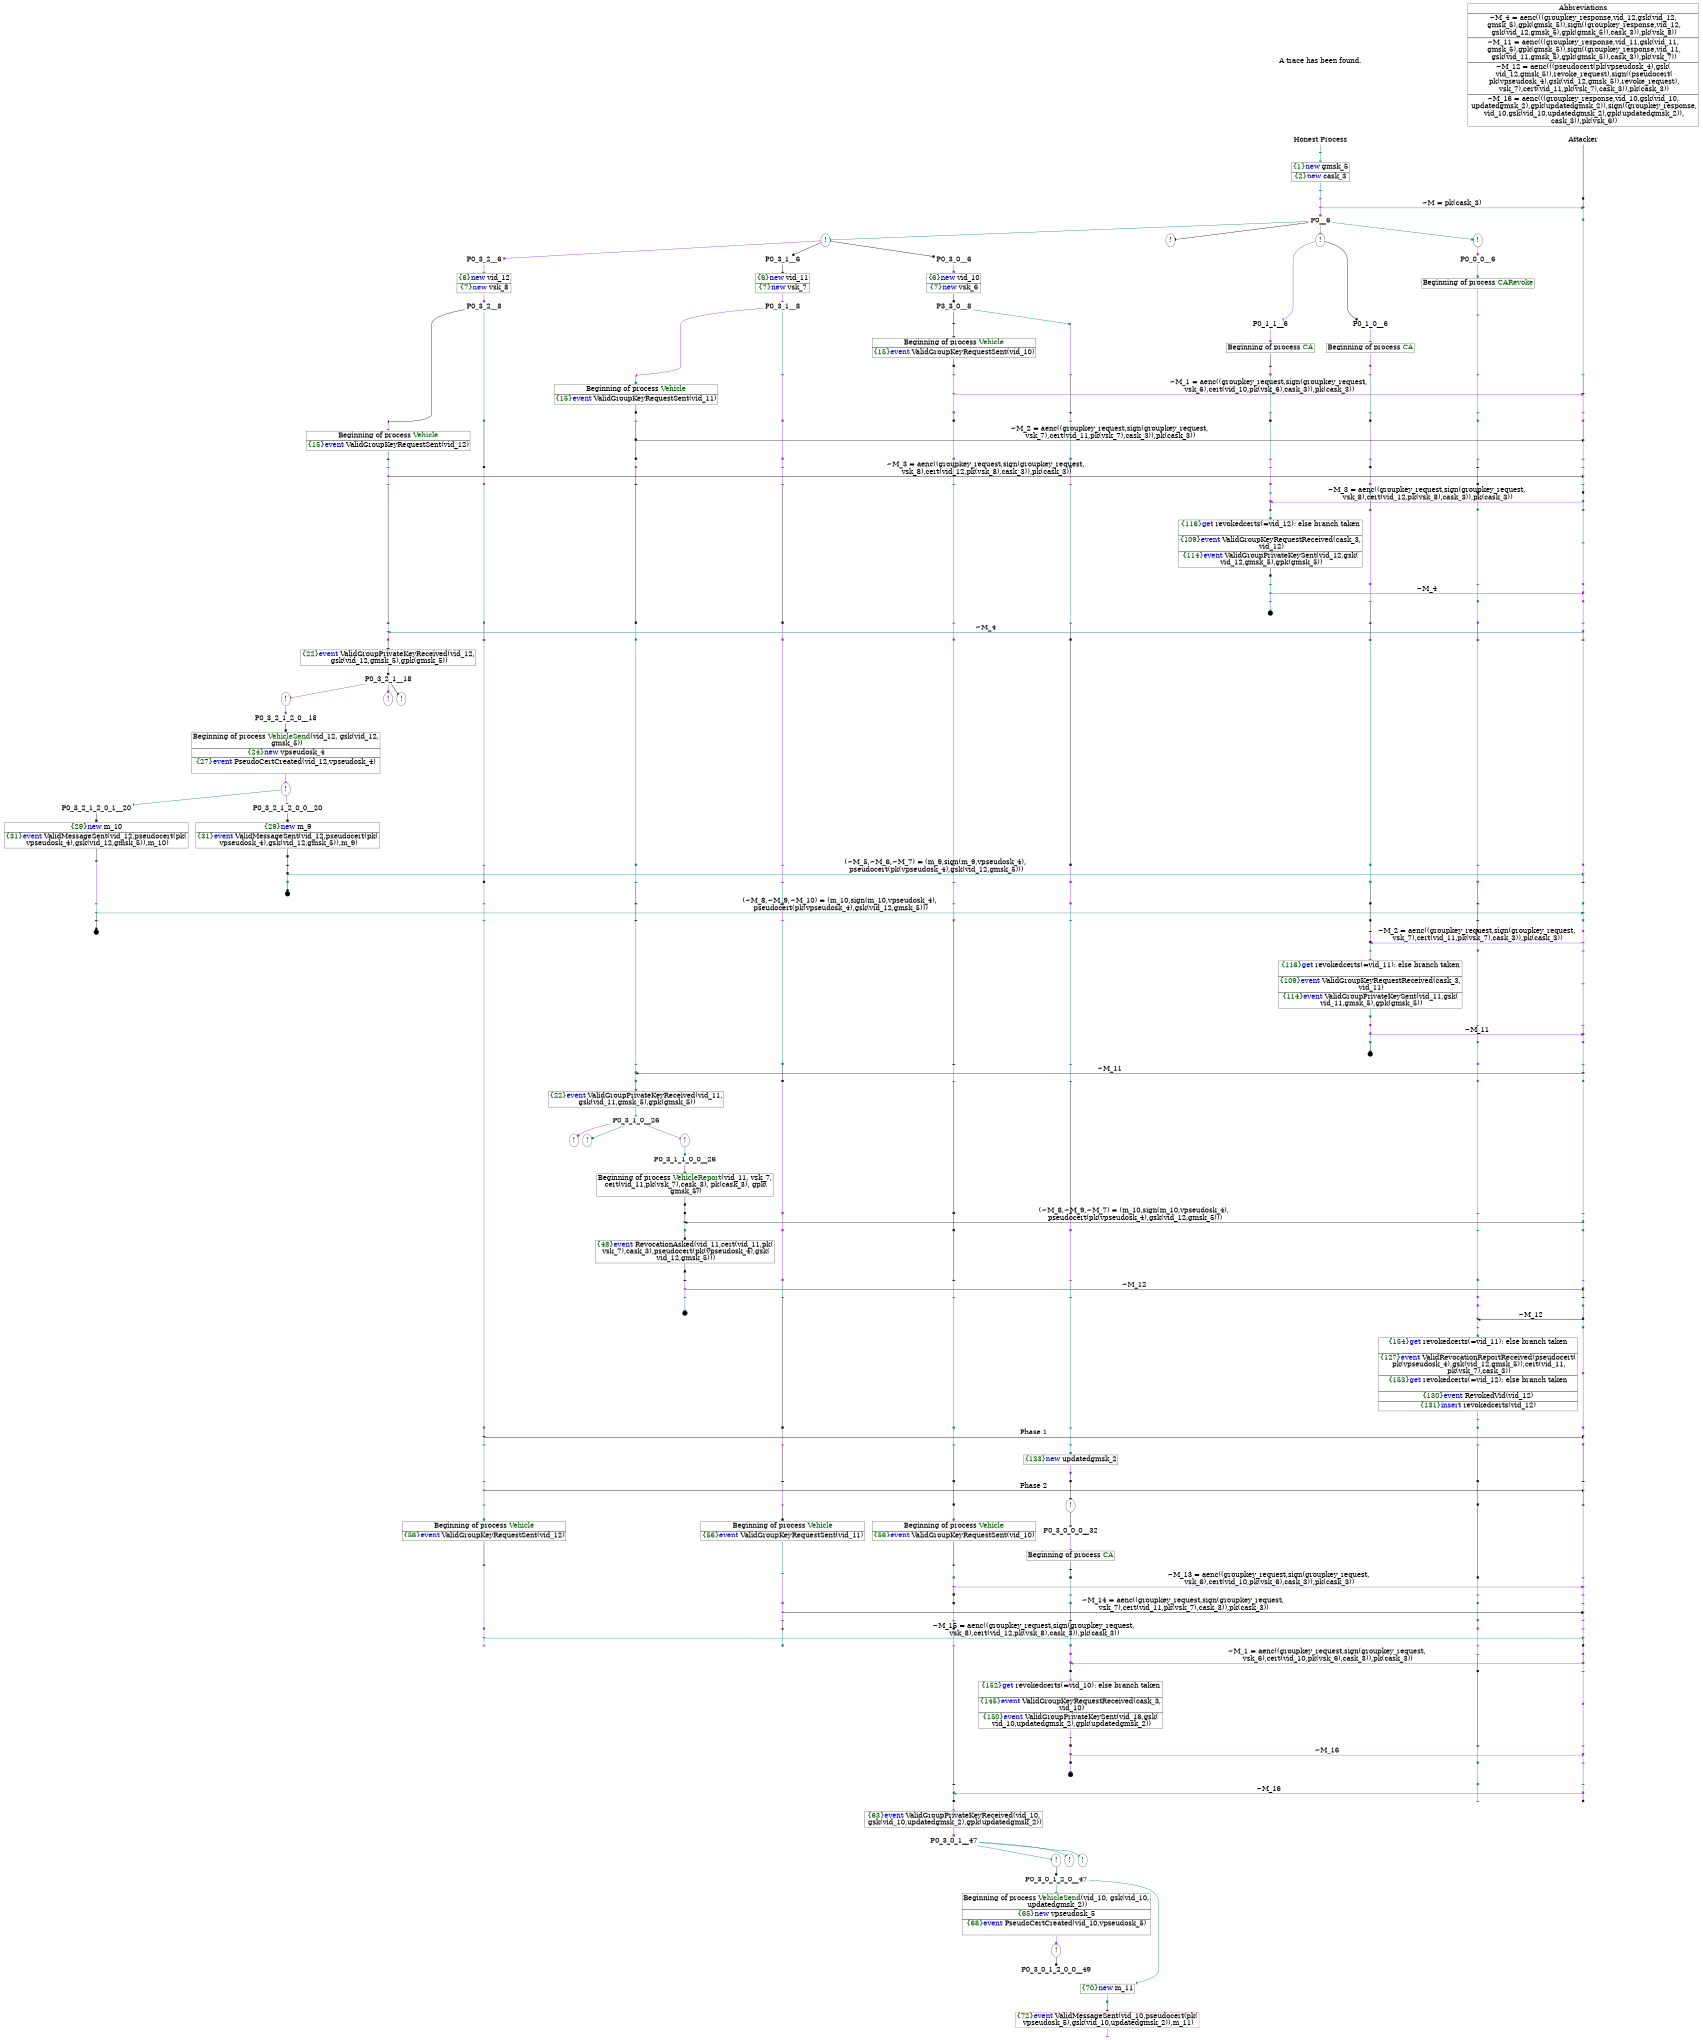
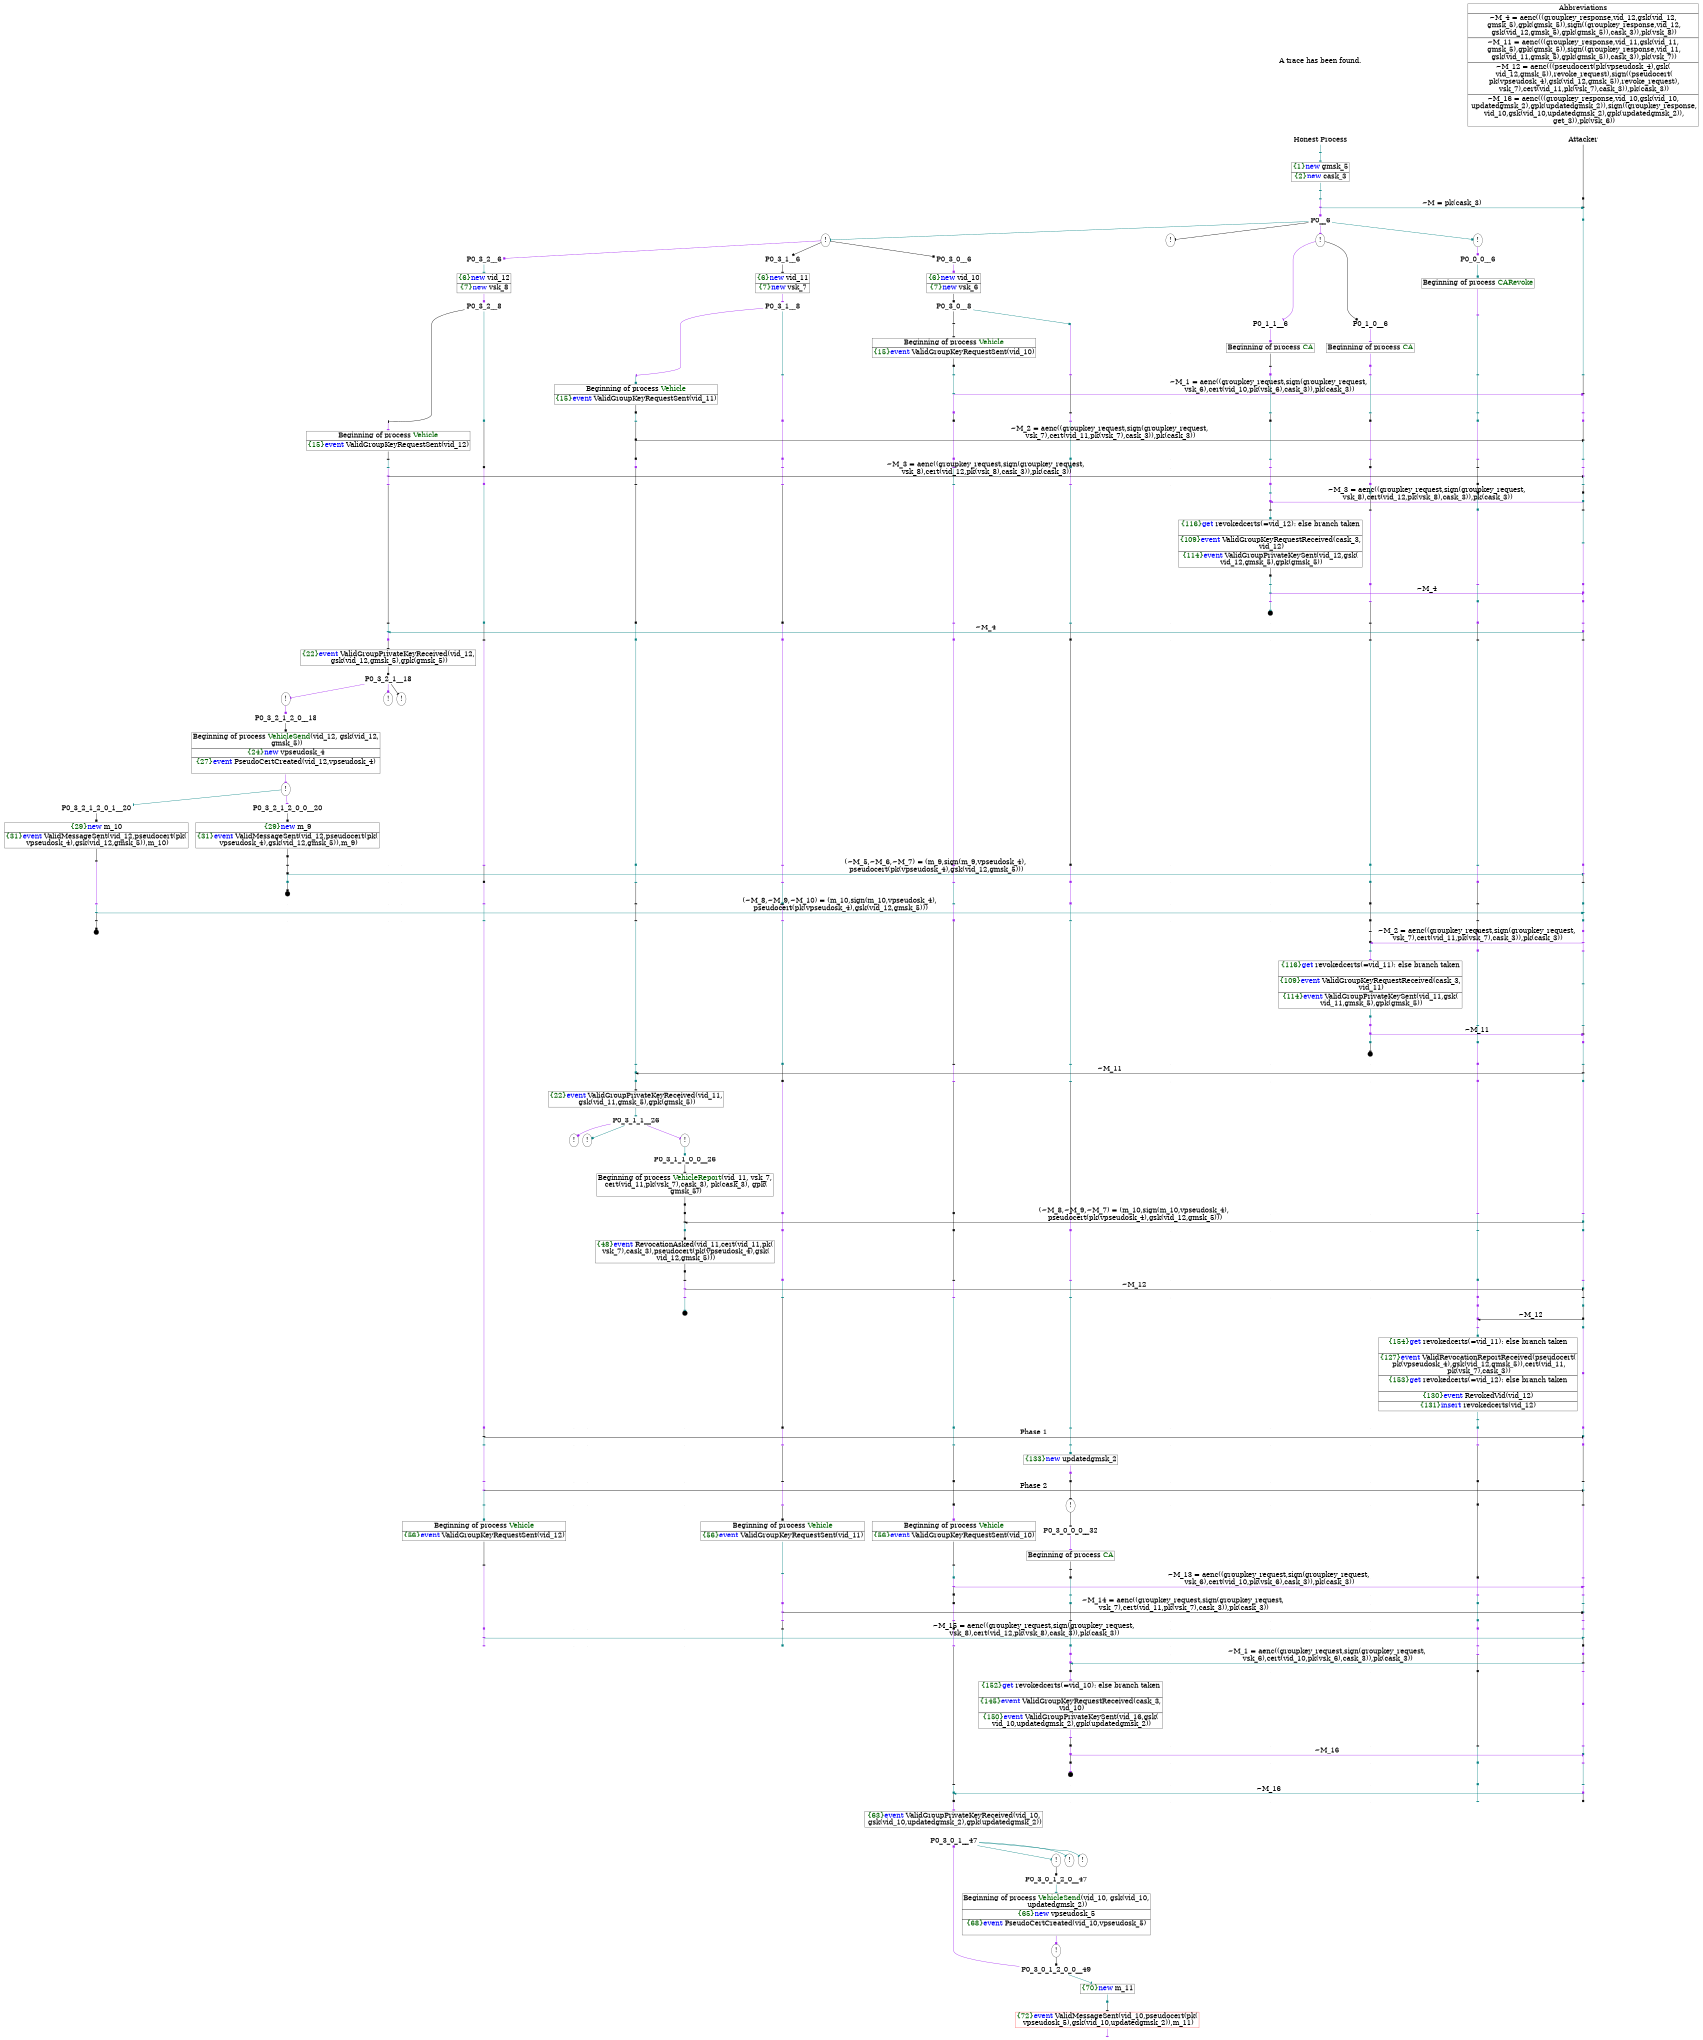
(1583, 121) -> (1583, 121)
(954, 307) -> (954, 307)
(636, 1121) -> (636, 1121)
(954, 1831) -> (954, 1934)
(1159, 1910) -> (1080, 1979)
